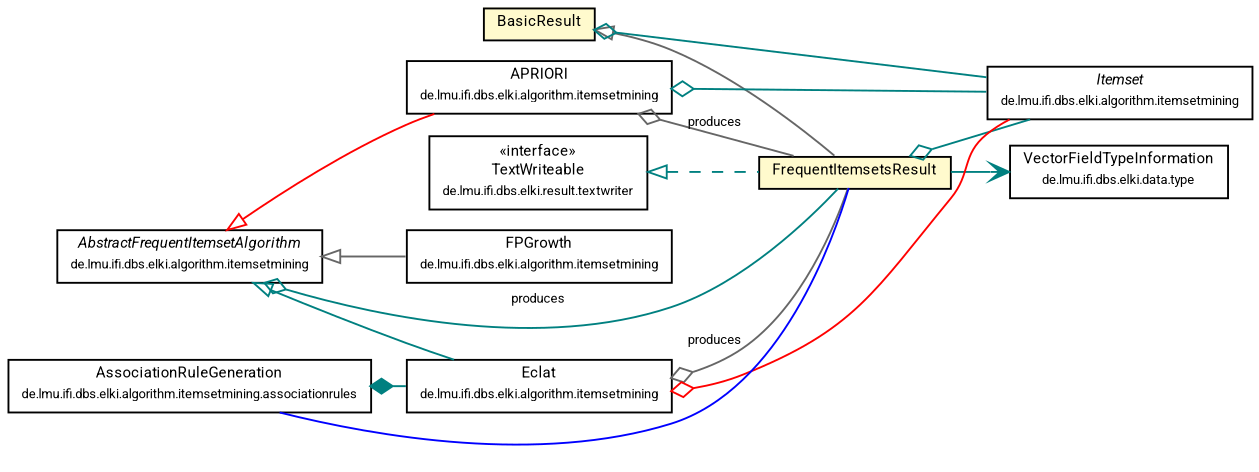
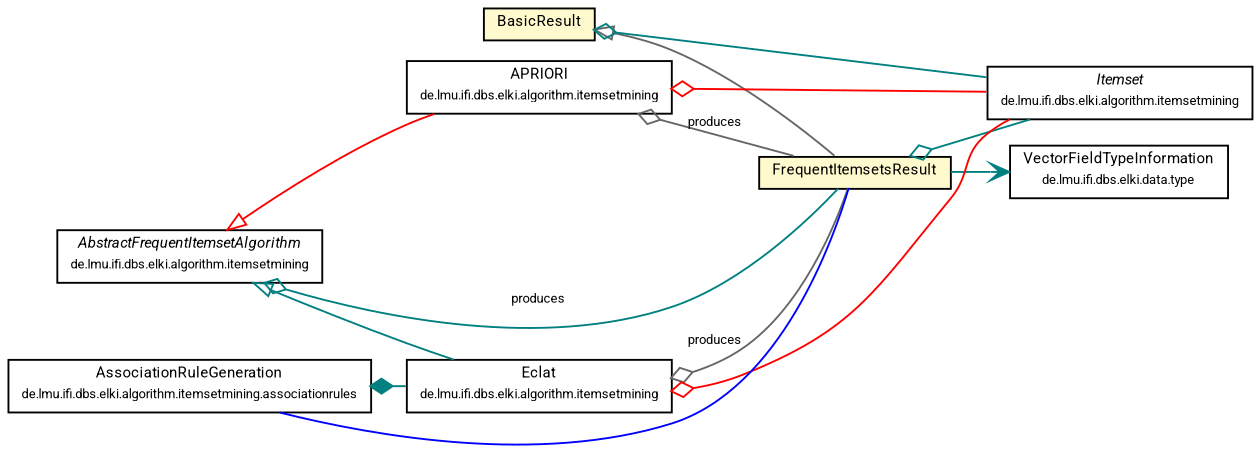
(840, 90) -> (840, 90)
(538, 172) -> none
(538, 257) -> none
